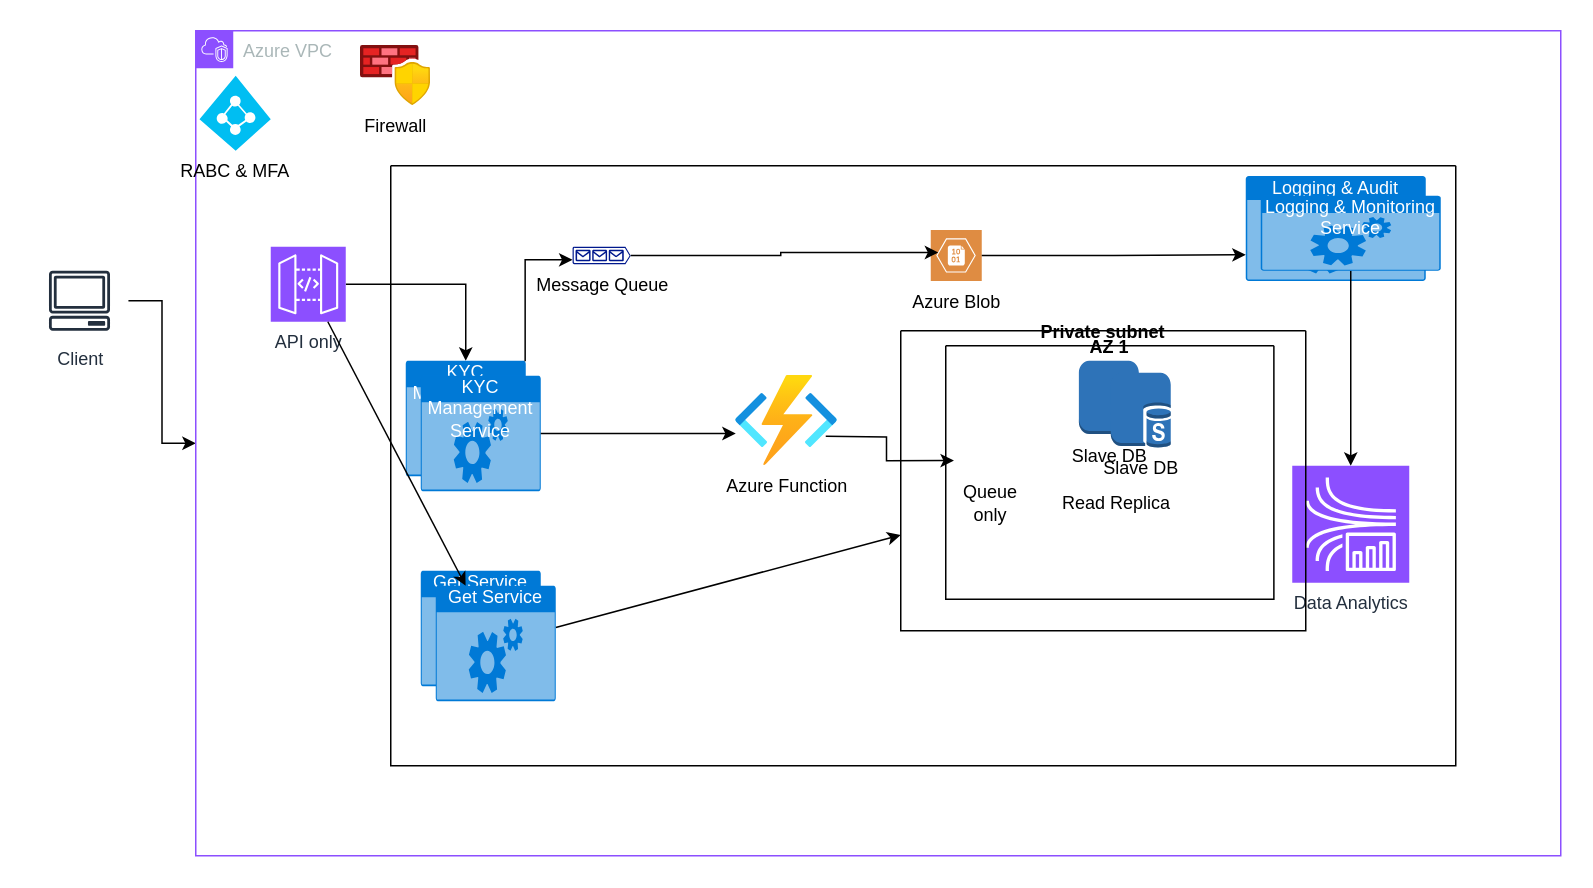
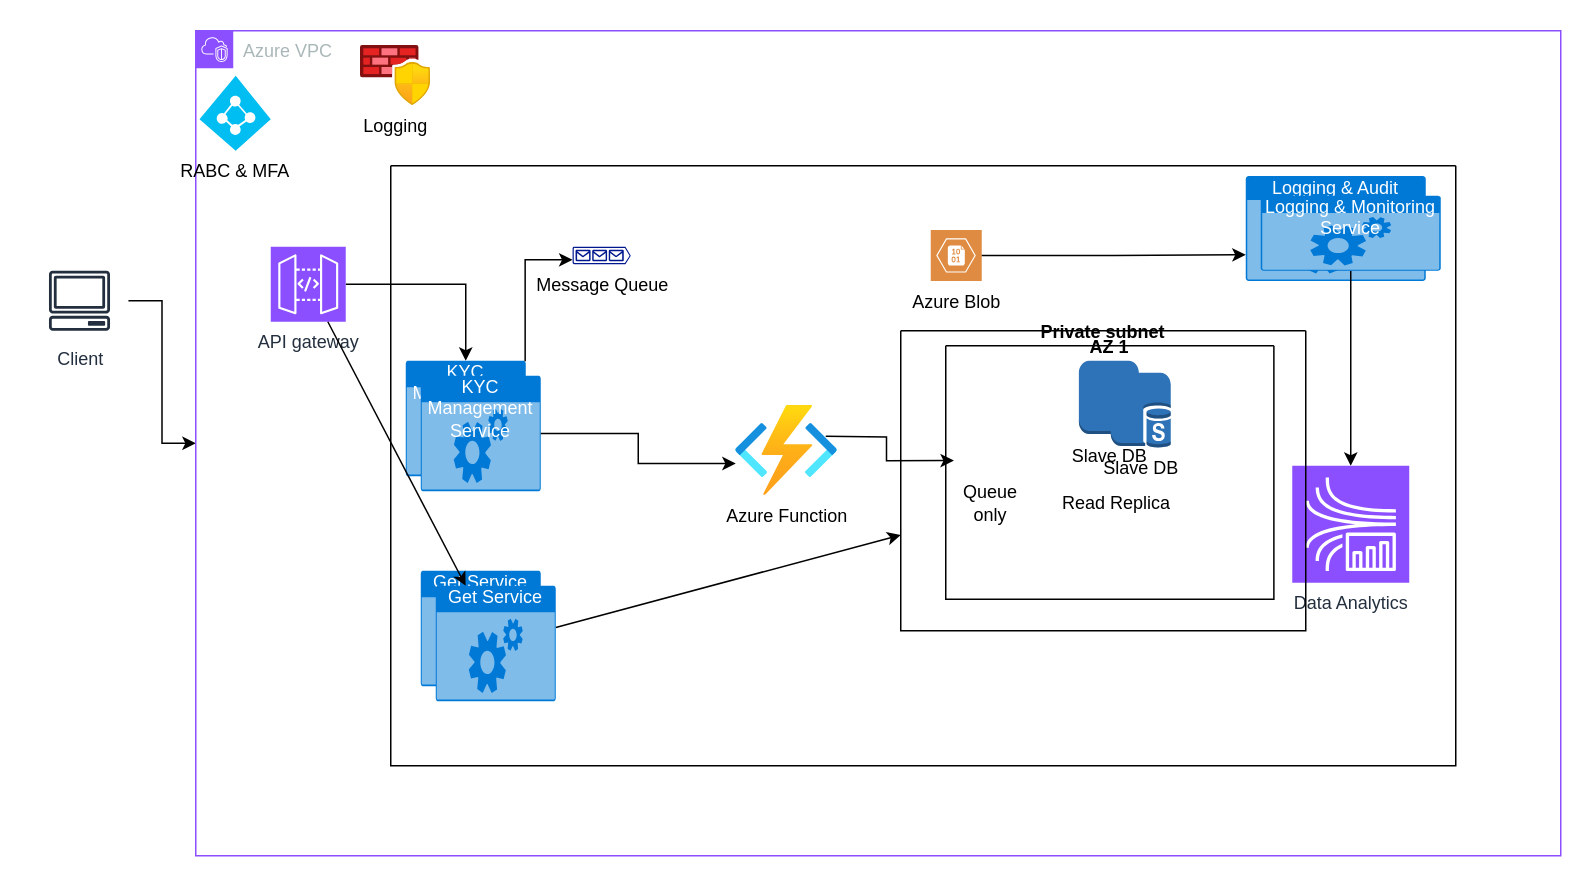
(396, 127) -> (396, 127)
(781, 256) -> none
(309, 343) -> (309, 343)
(787, 421) -> (787, 451)
